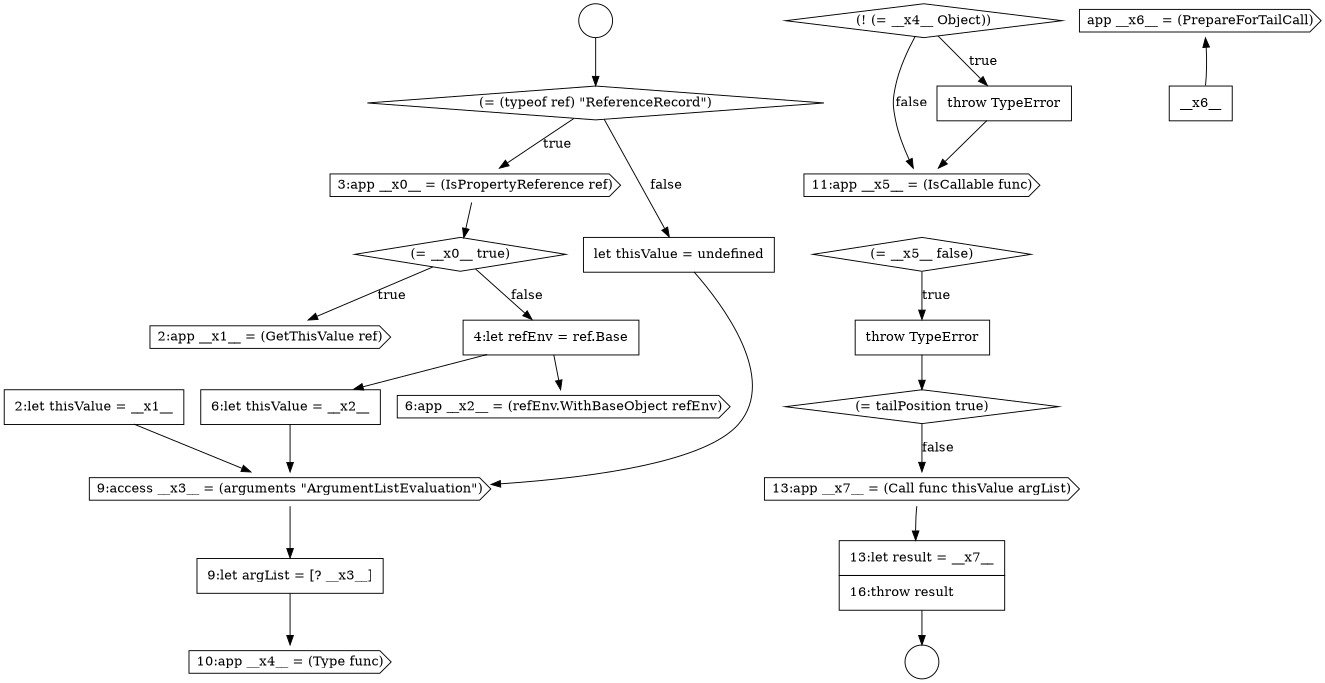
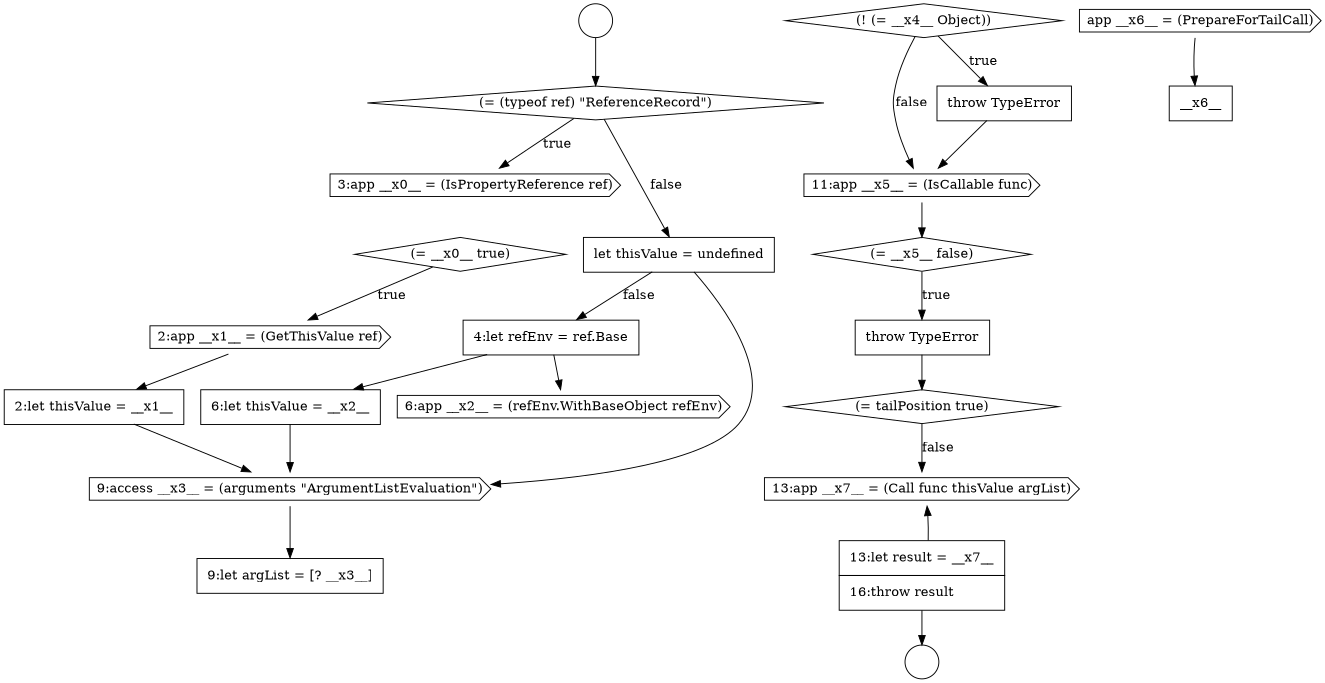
(1207, 66) -> (1194, 57)
(469, 215) -> none
none -> (922, 215)
(500, 291) -> (619, 293)
none -> (187, 370)
(916, 519) -> (928, 528)
(290, 662) -> none
